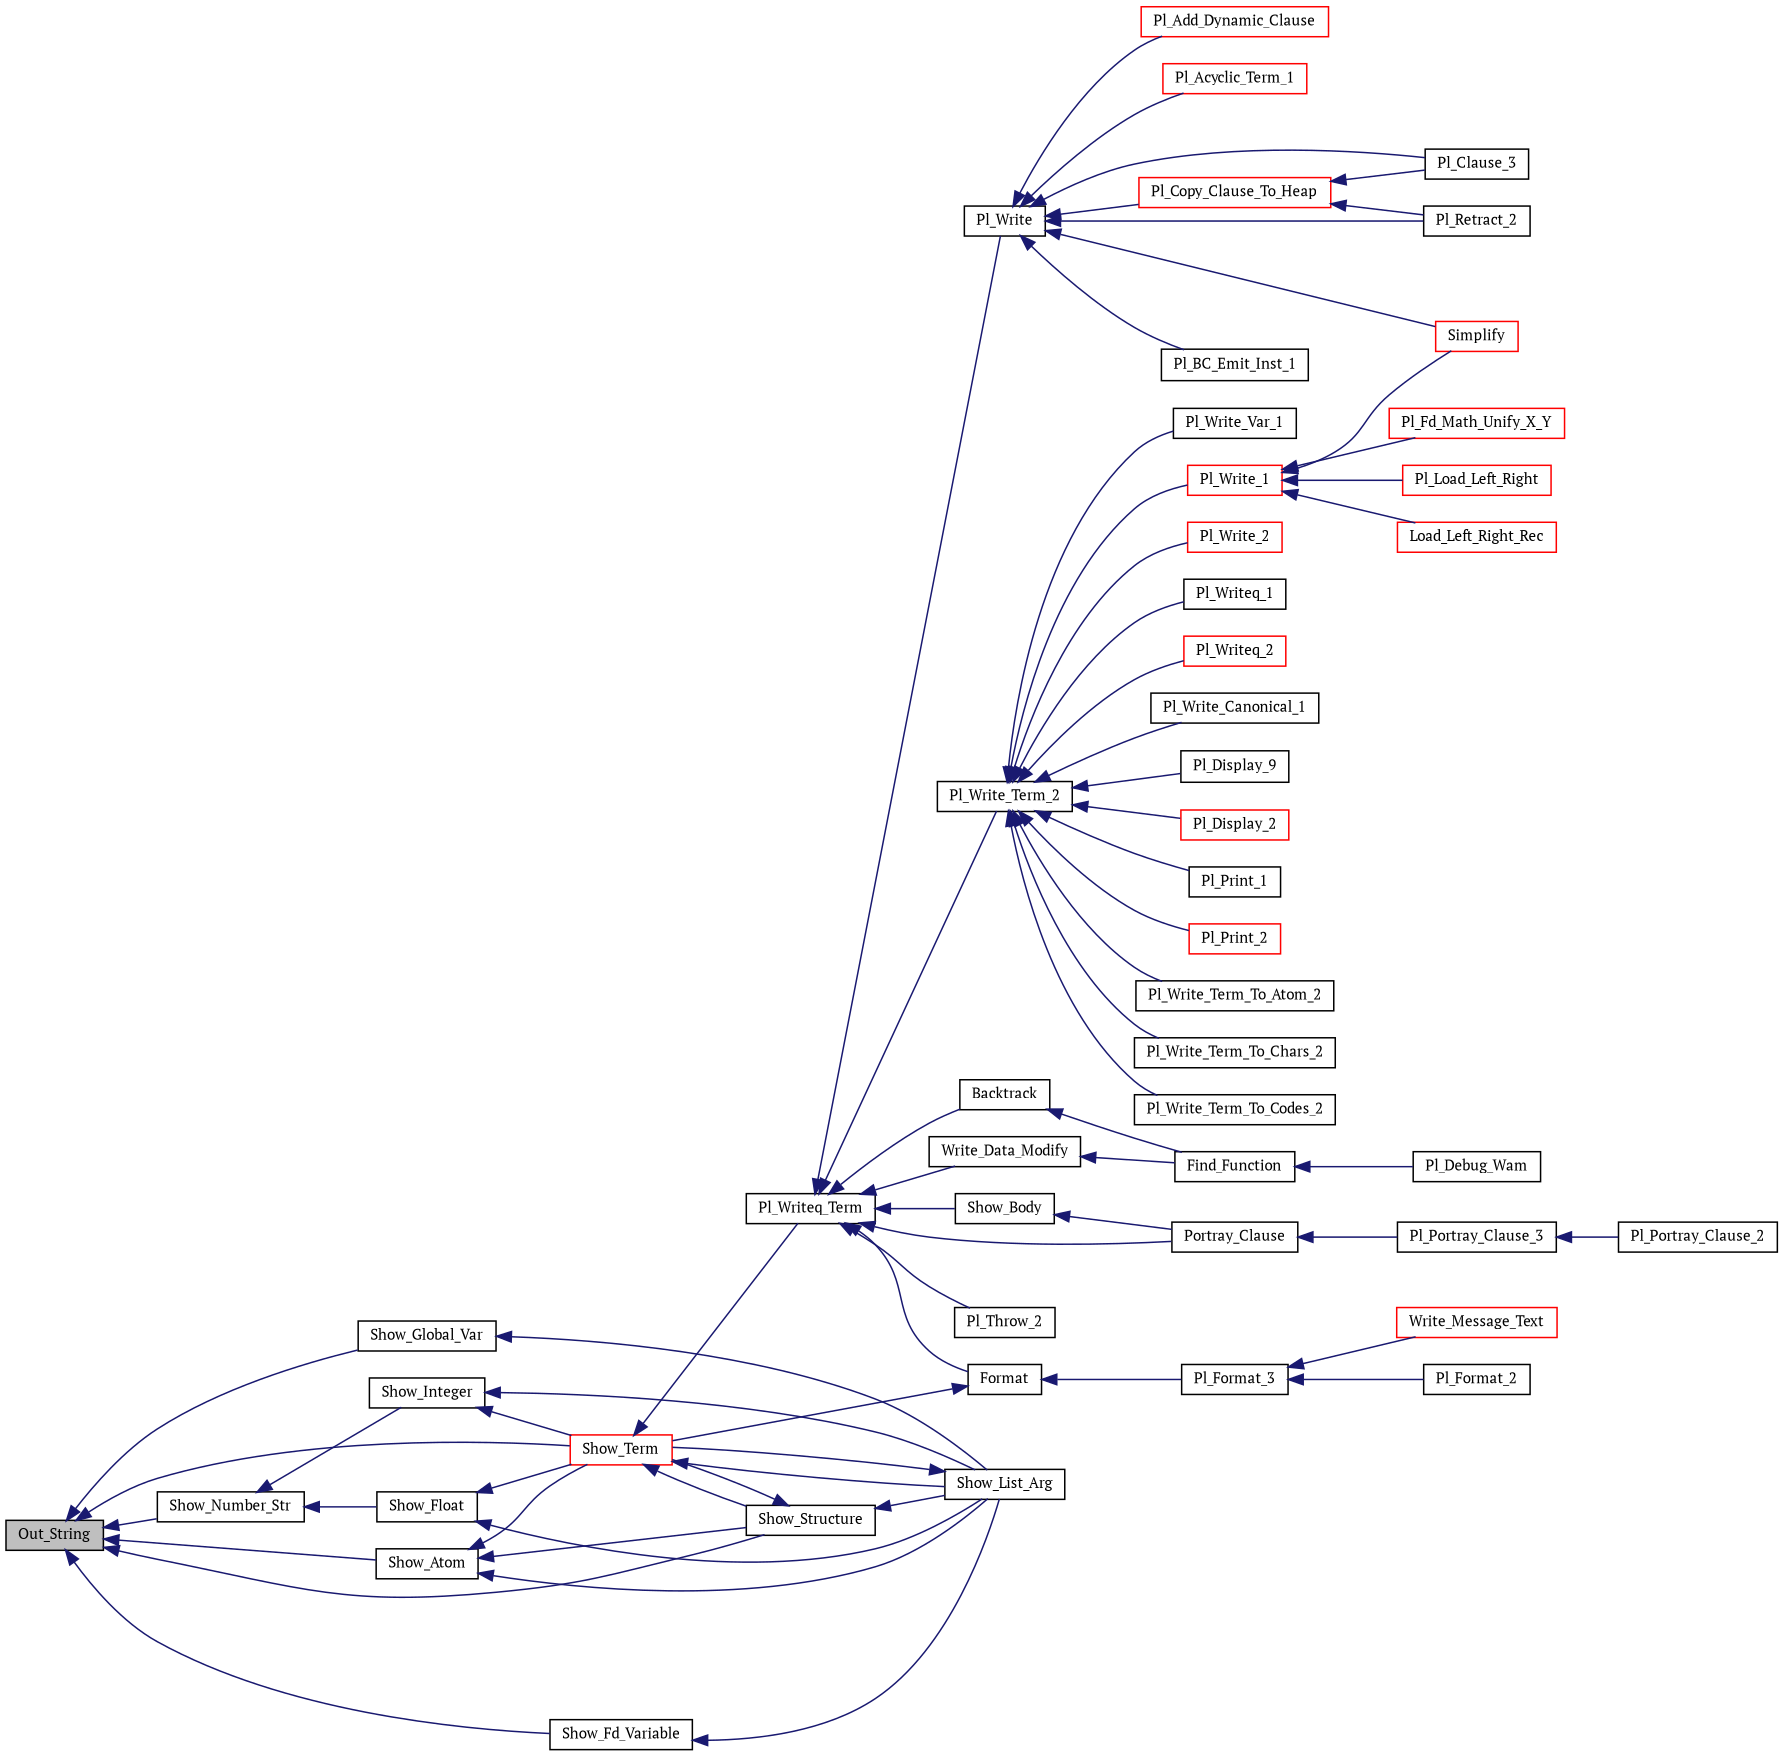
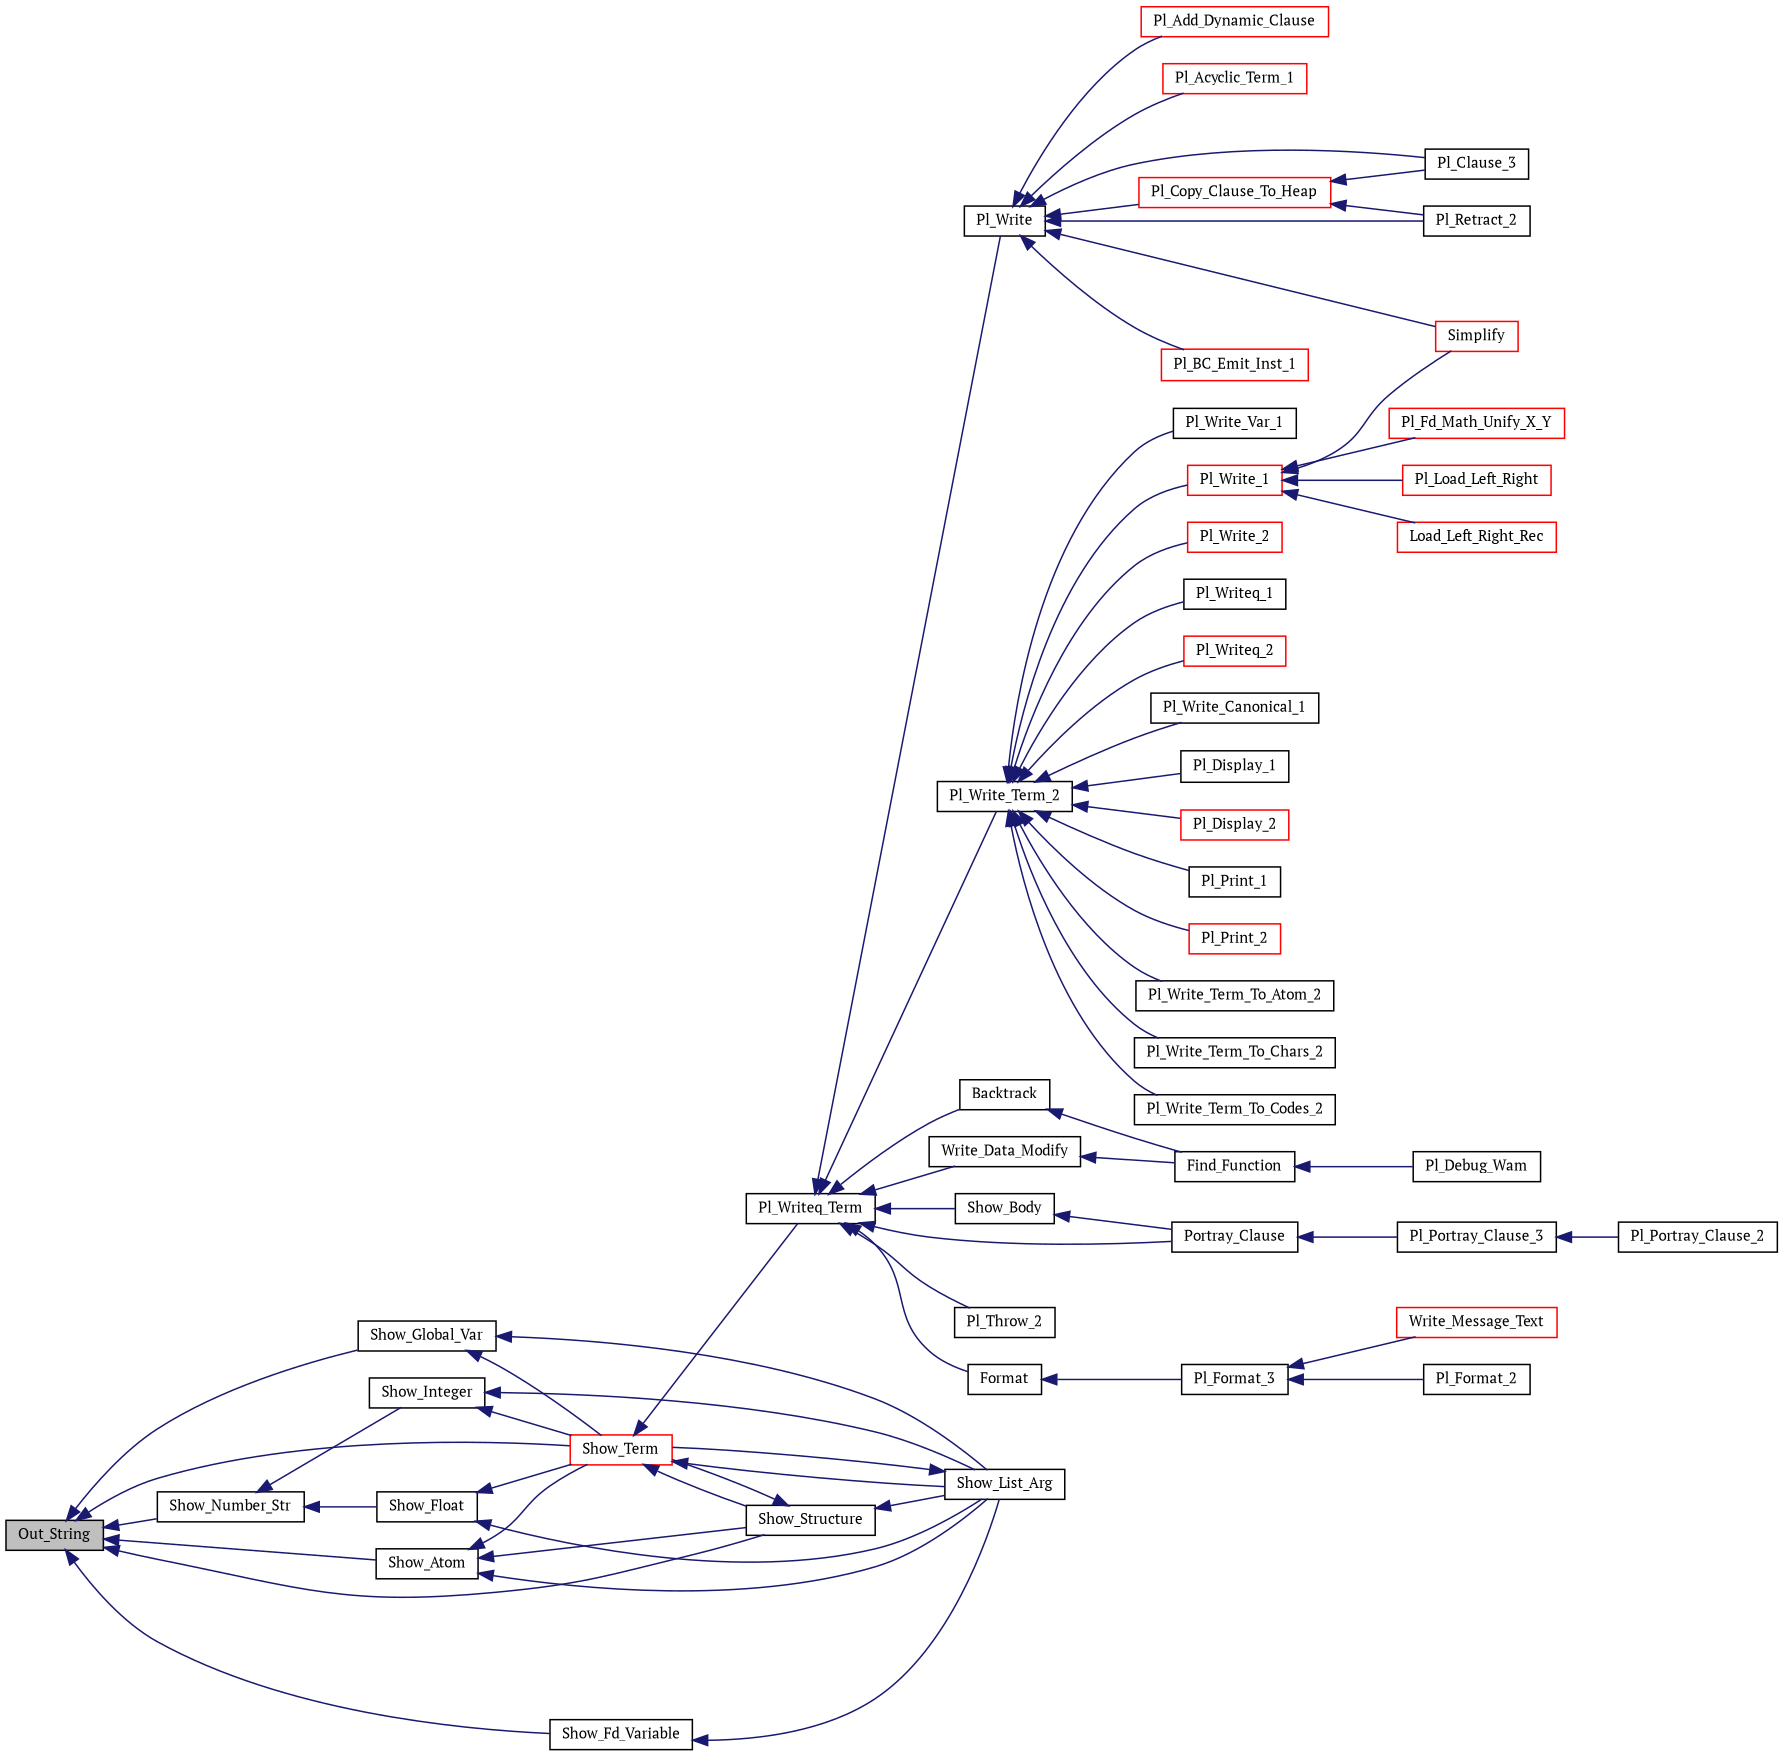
(1235, 365) -> (1235, 365)
(1235, 767) -> (1235, 767)
(827, 1412) -> (528, 1383)
